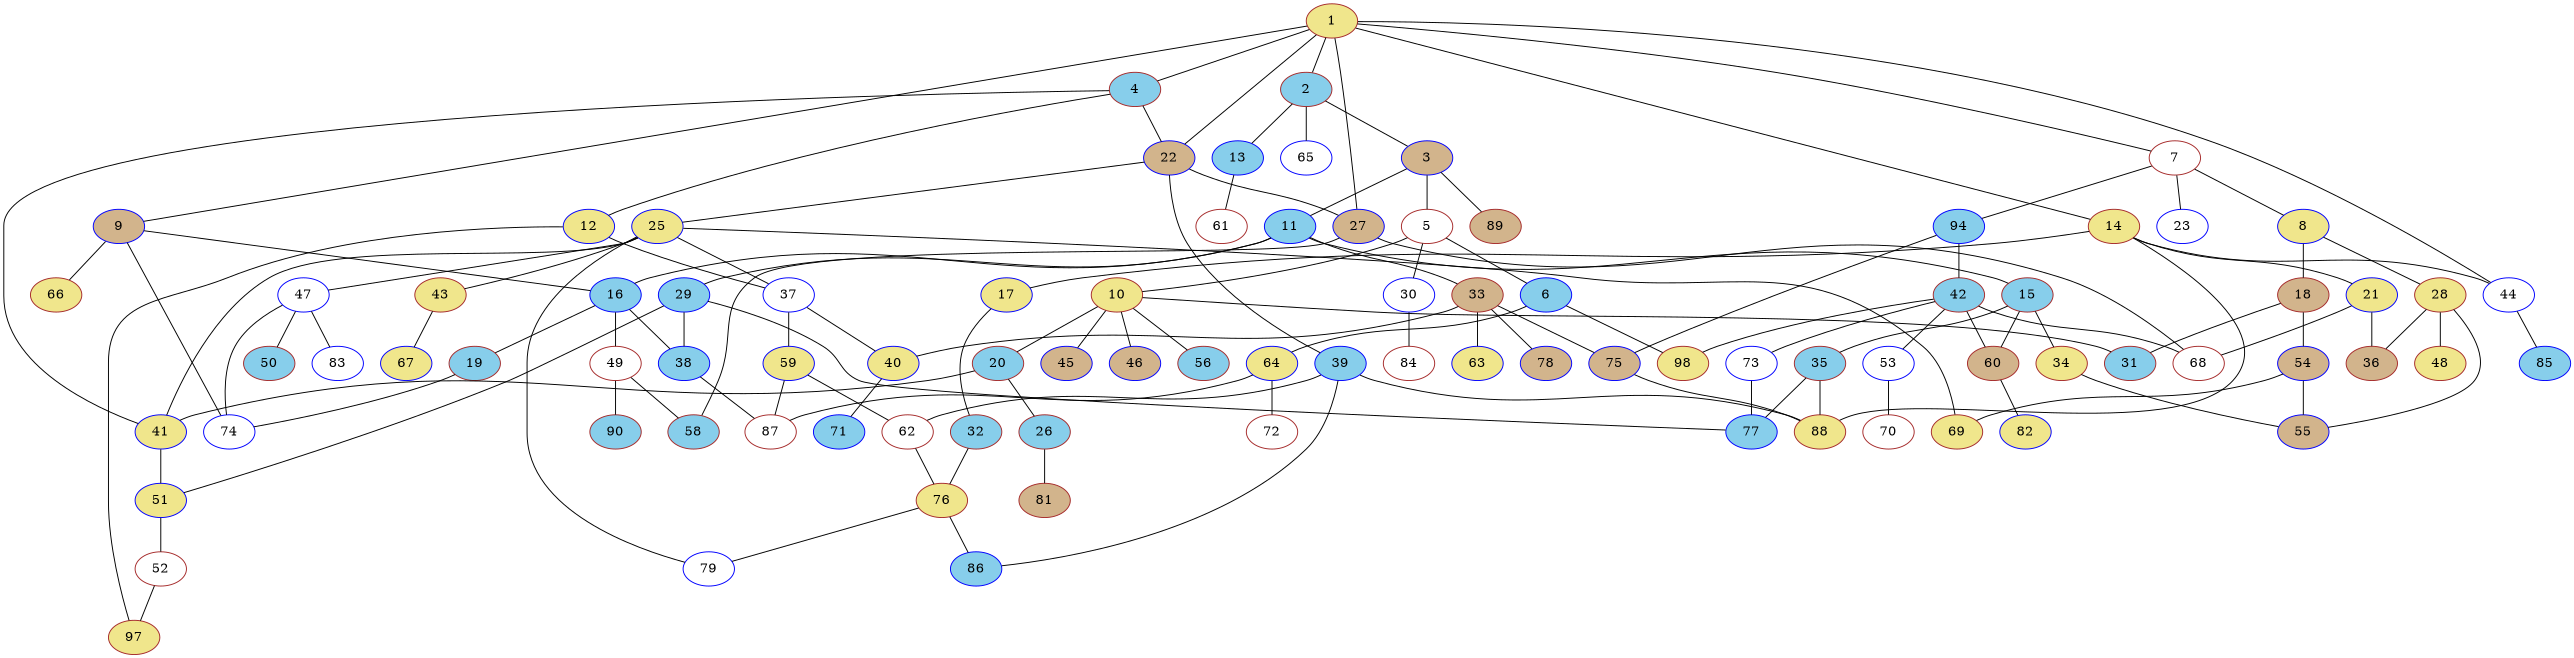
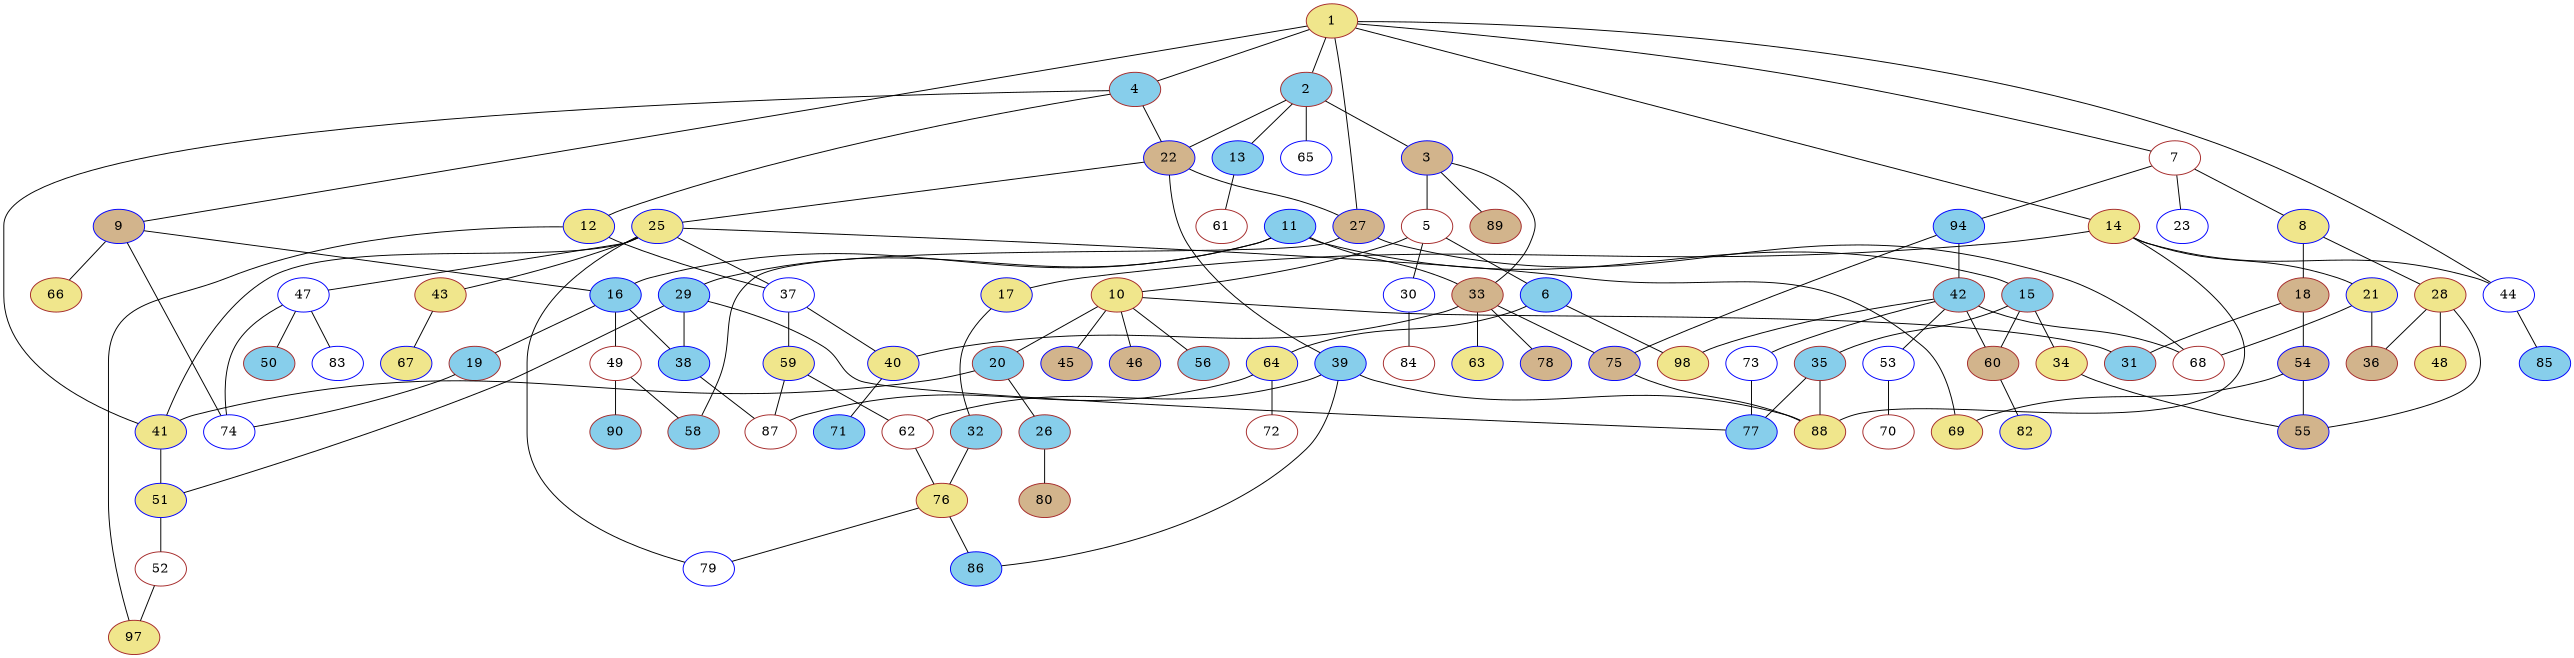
(1251, 89) -> (1238, 124)
(1361, 191) -> (1529, 208)
(1045, 500) -> (1045, 500)
